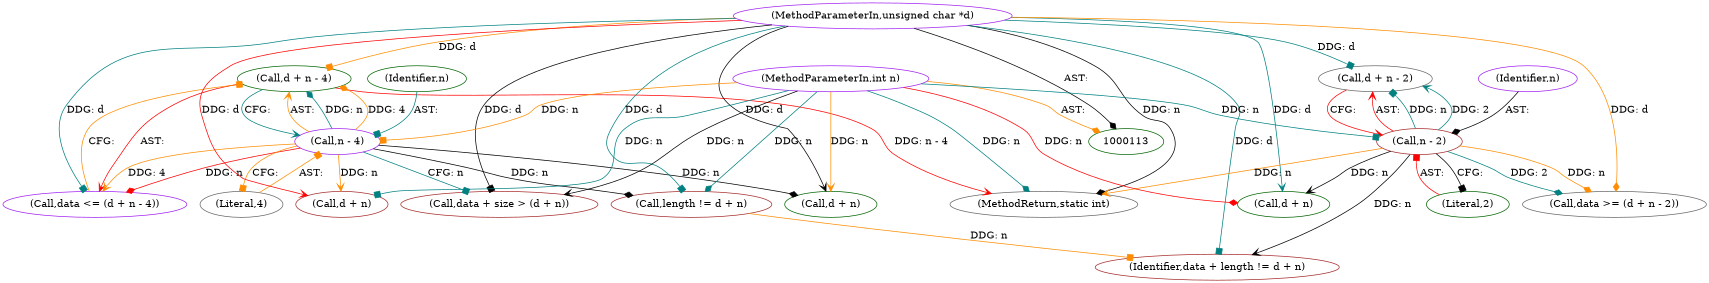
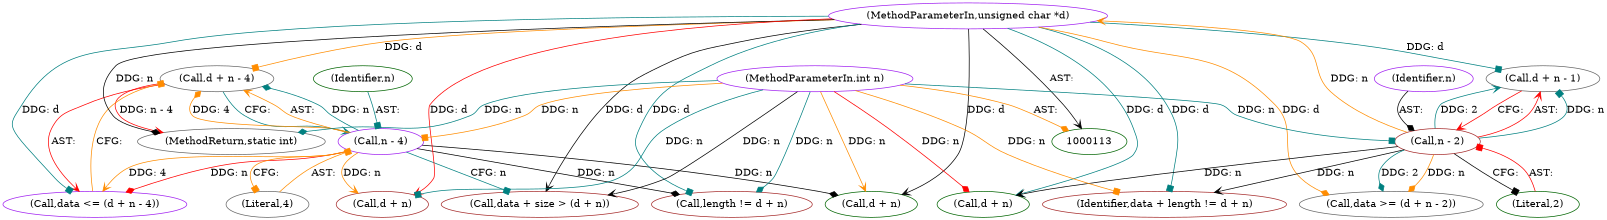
(581, 57) -> (679, 58)
(1017, 66) -> (1033, 73)
(294, 79) -> (217, 79)
(1375, 79) -> (1543, 79)
(1246, 171) -> (1308, 47)
(937, 236) -> (984, 141)
